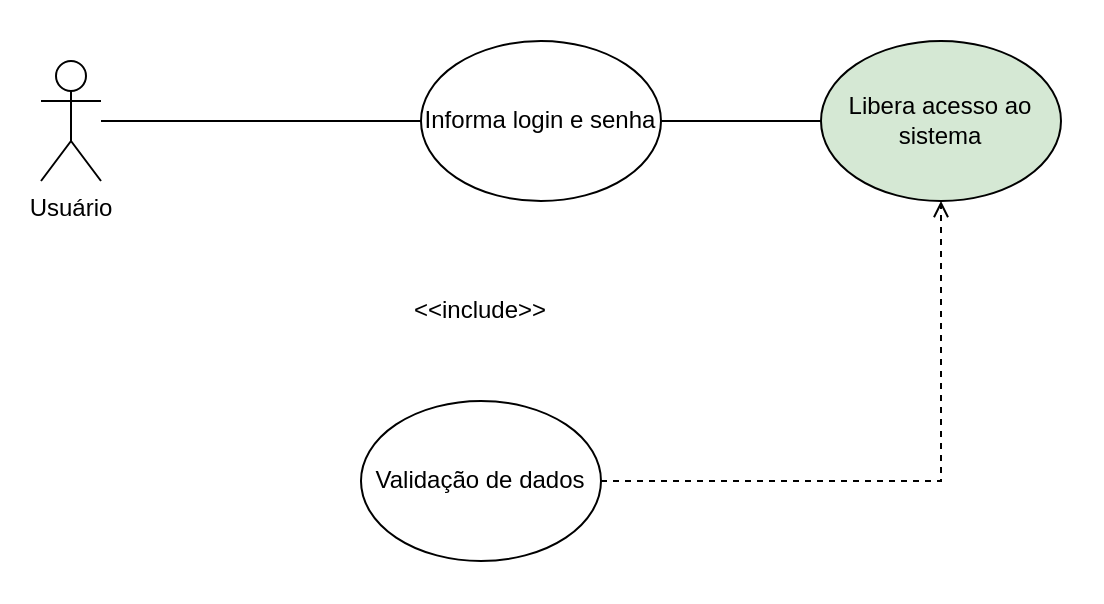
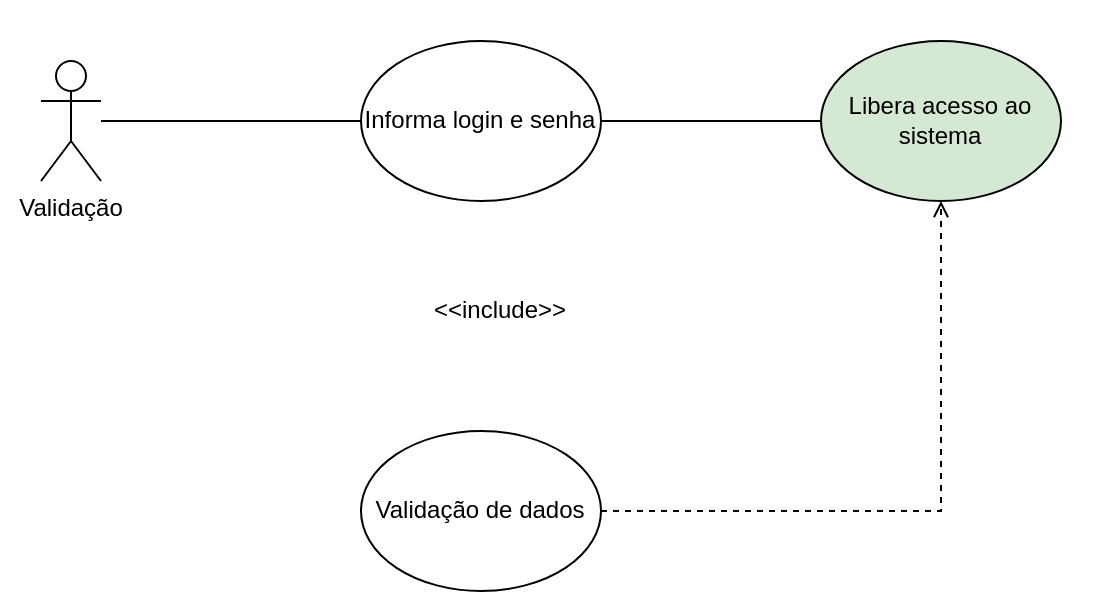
(541, 121) -> (481, 121)
(72, 209) -> (72, 209)
(481, 311) -> (501, 311)
(481, 481) -> (481, 511)
